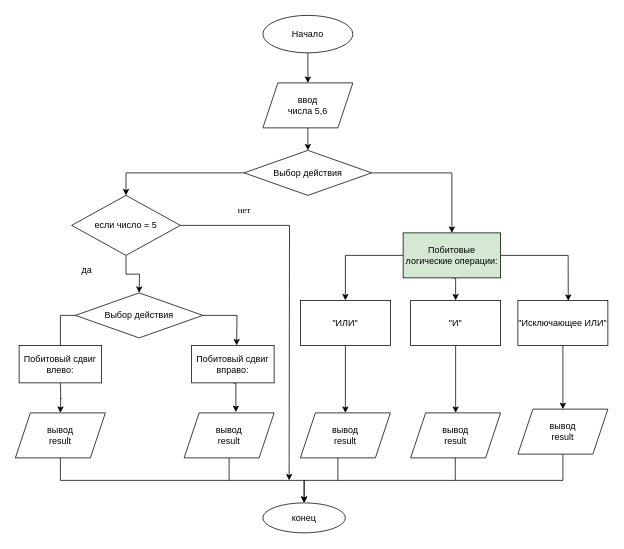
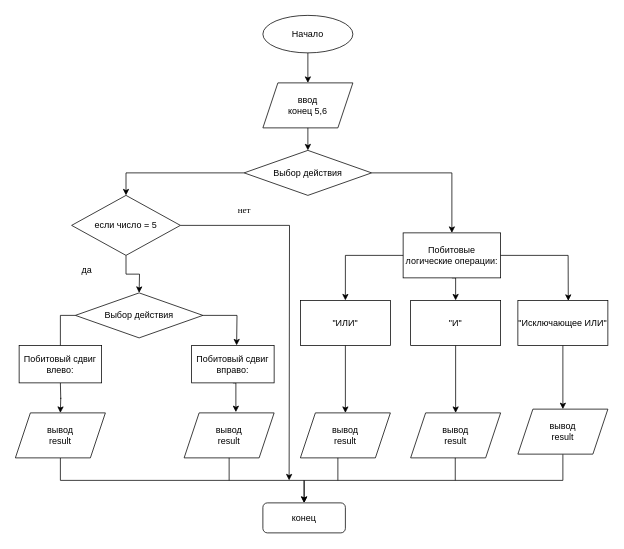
(308, 105) -> (308, 105)
(452, 255) -> (452, 255)
(304, 518) -> (304, 518)
